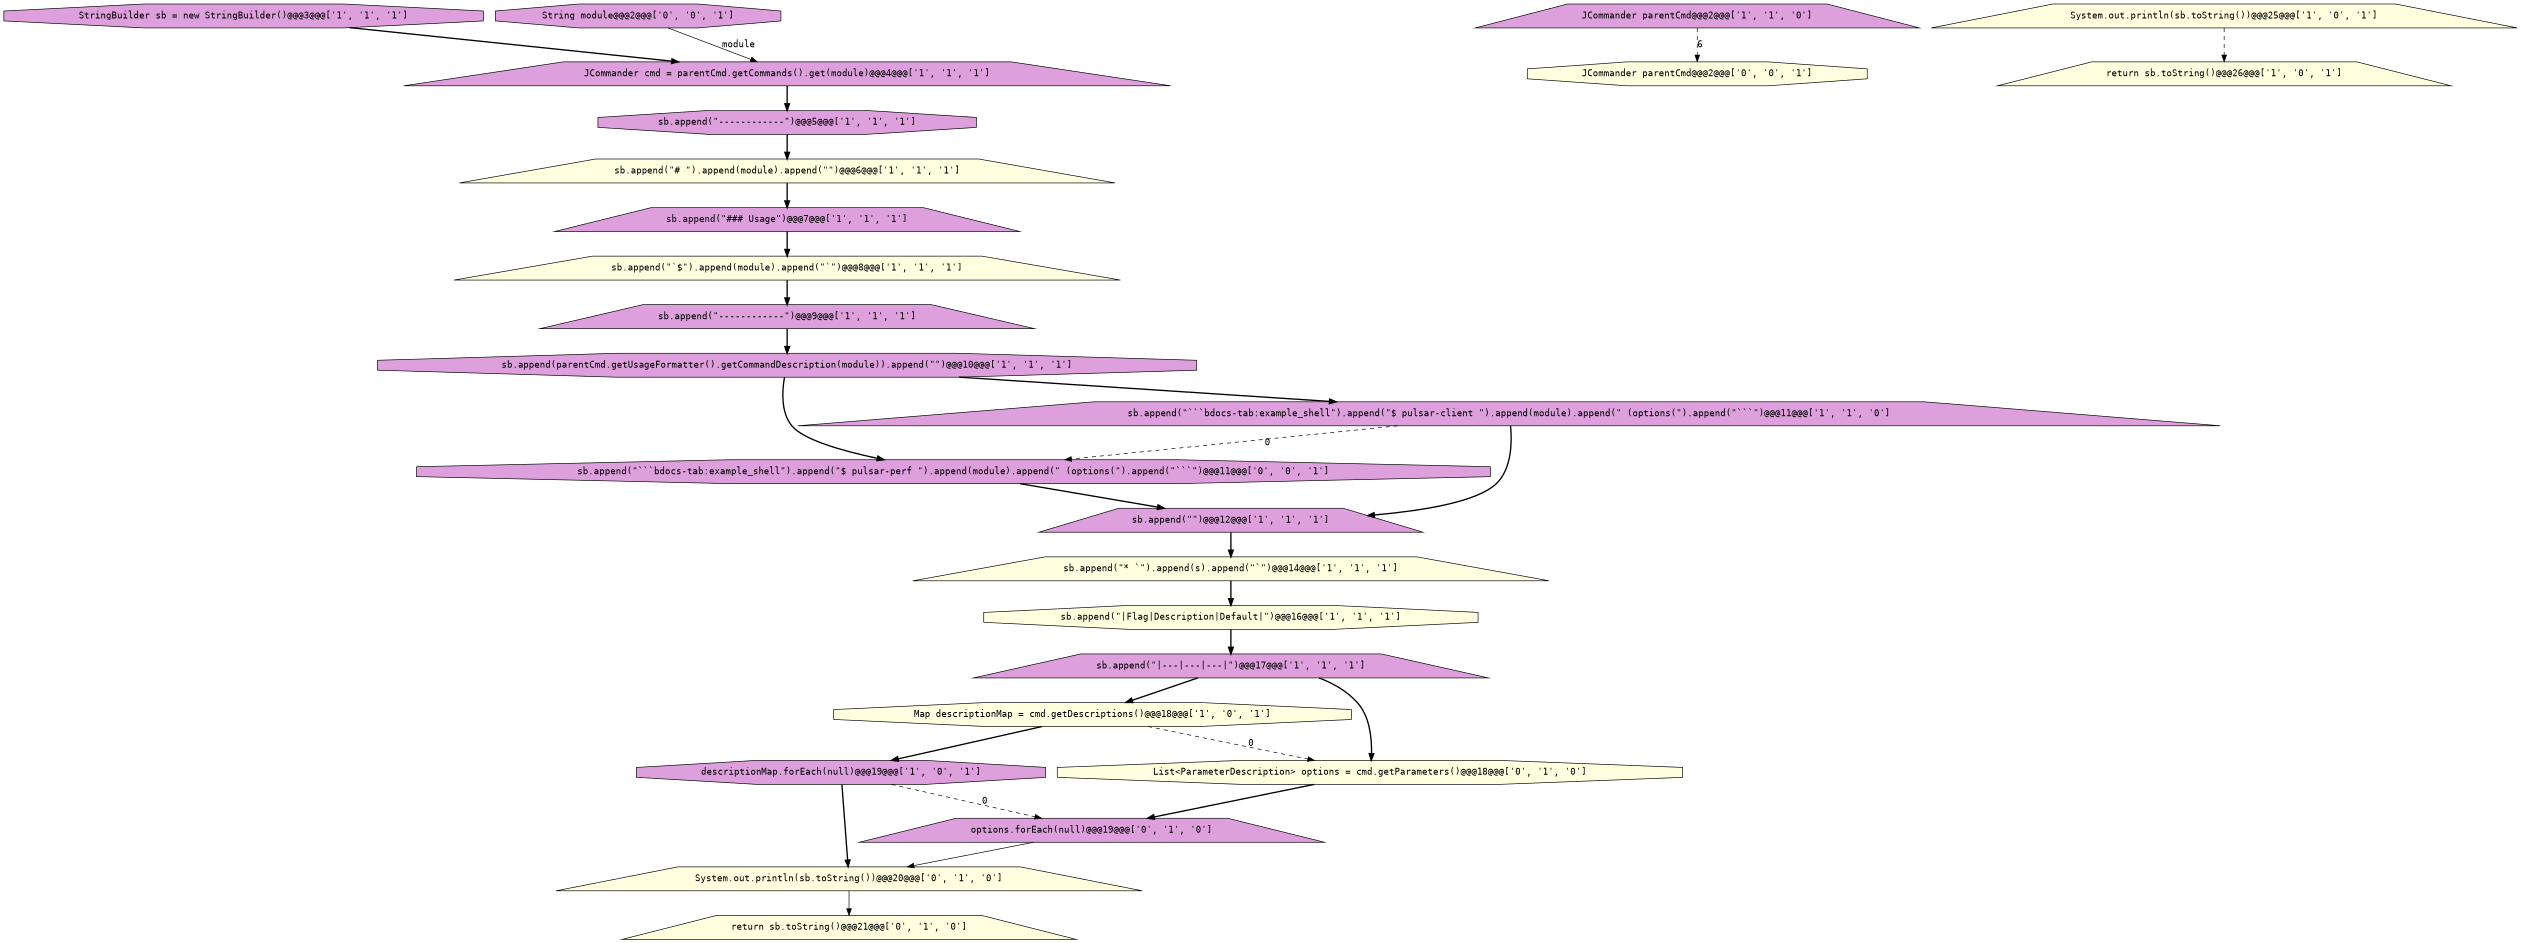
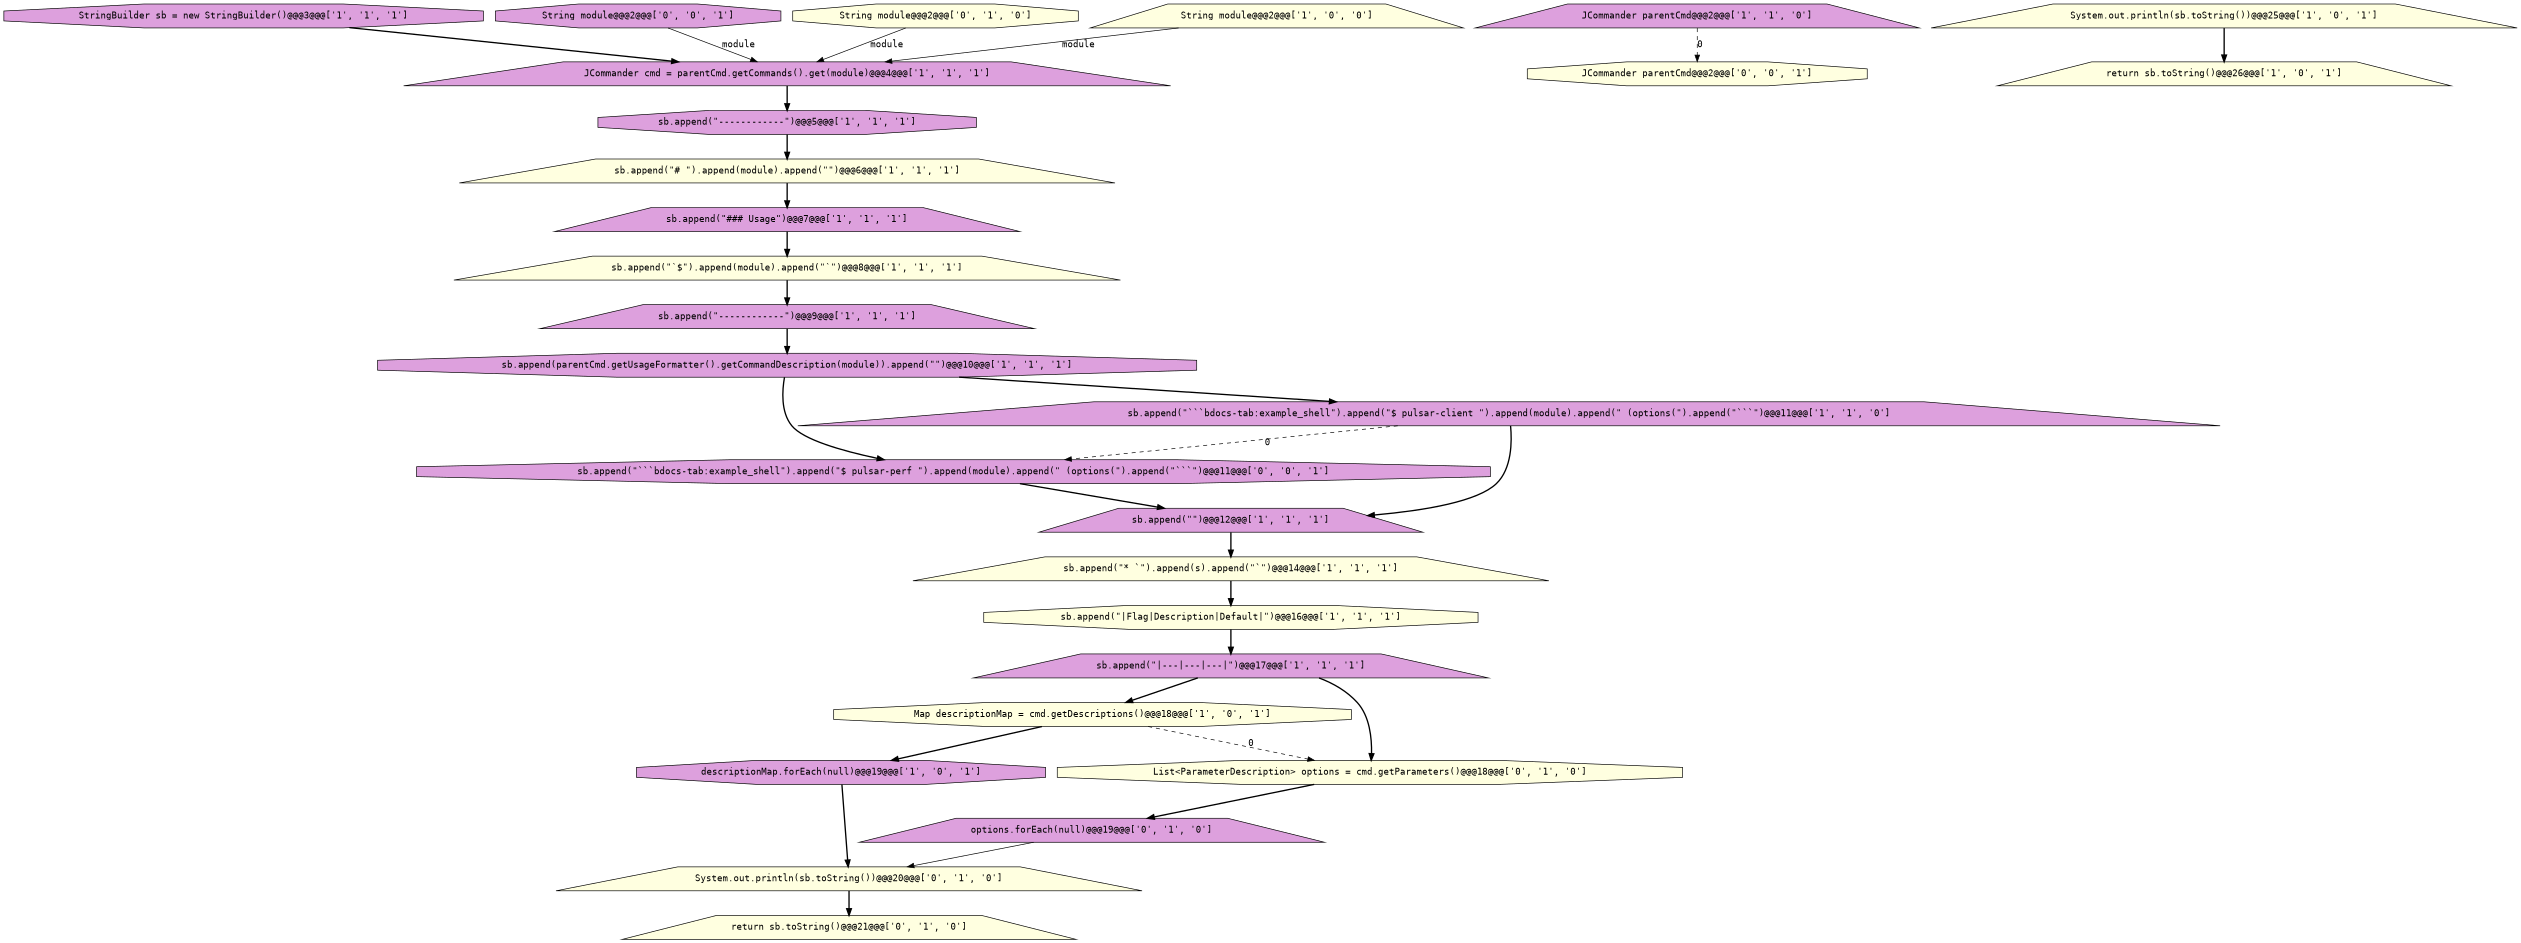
none -> (936, 16)
none -> (1277, 16)
(2224, 42) -> (2224, 42)
(1700, 45) -> (1700, 45)
(963, 801) -> none
(849, 900) -> (849, 900)
